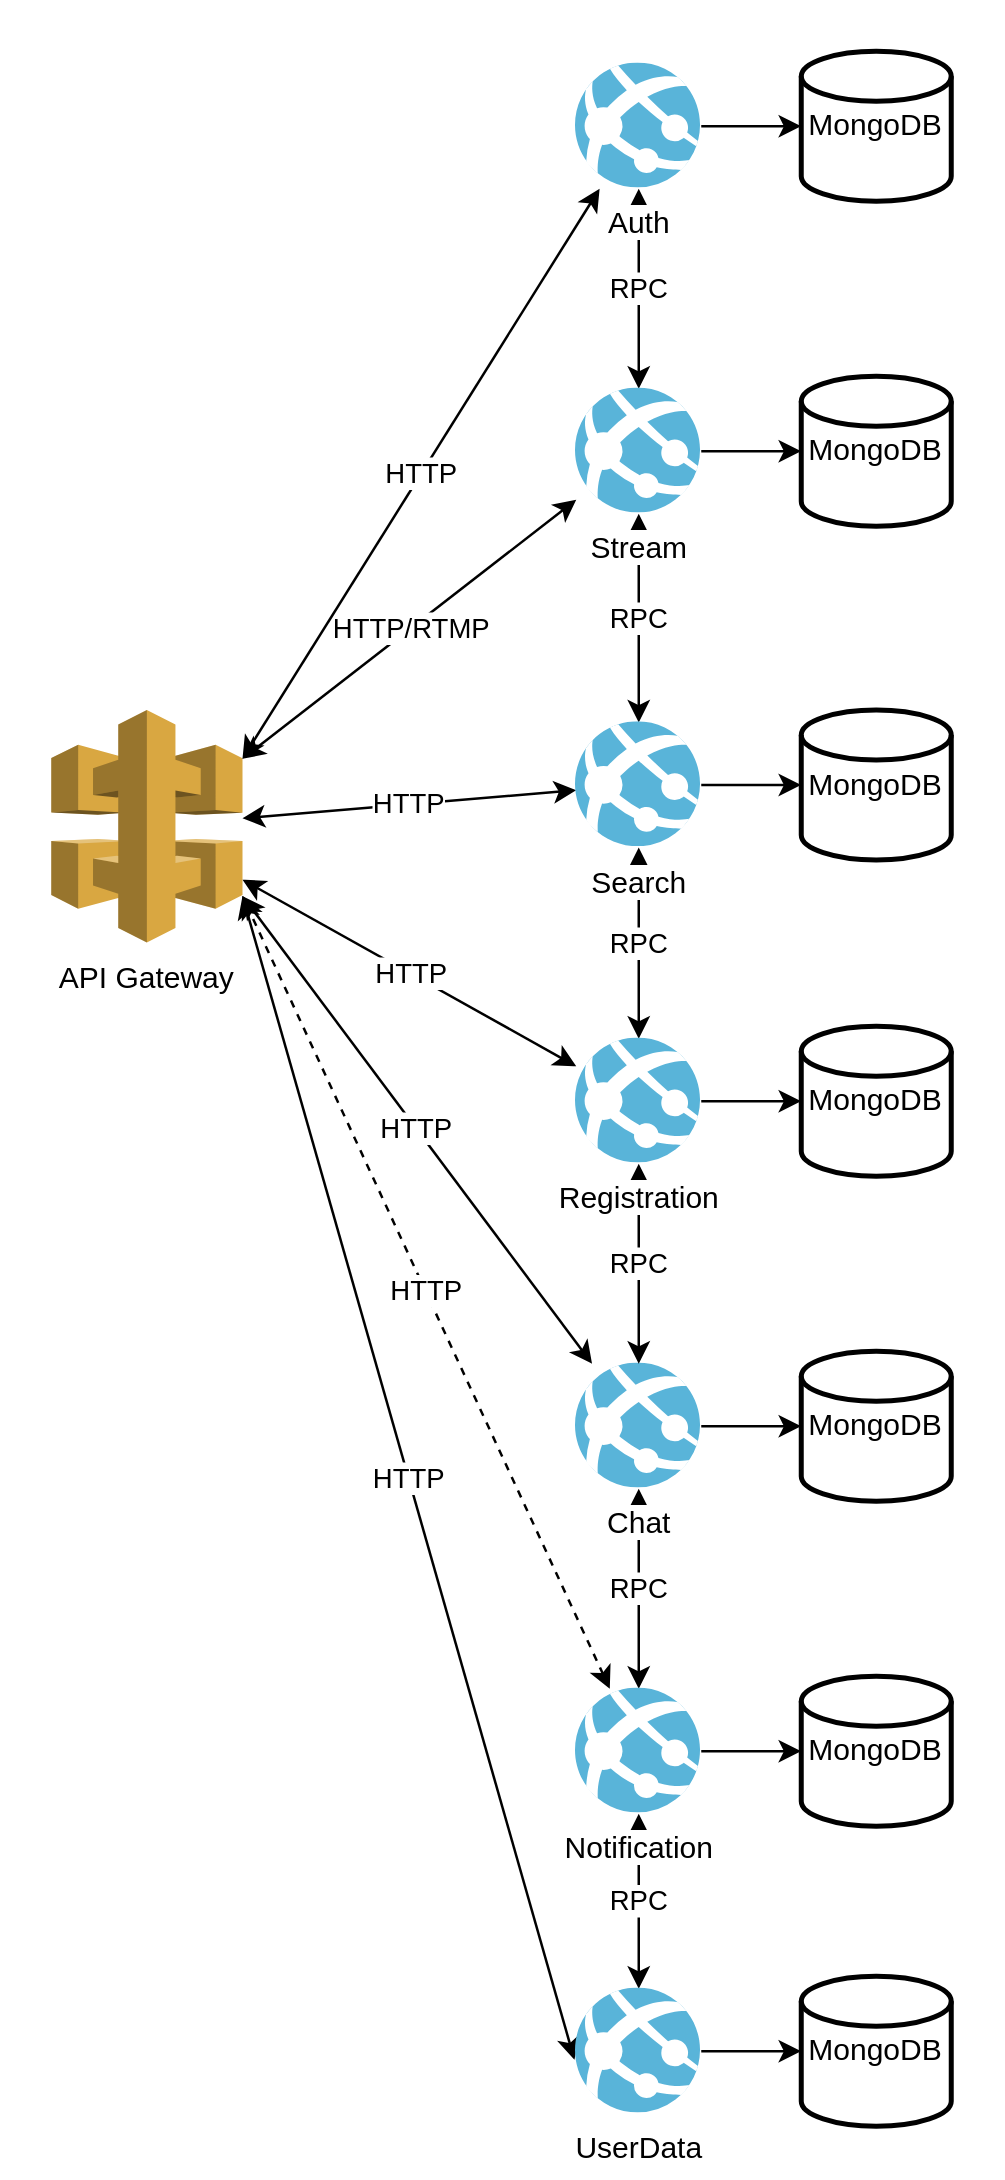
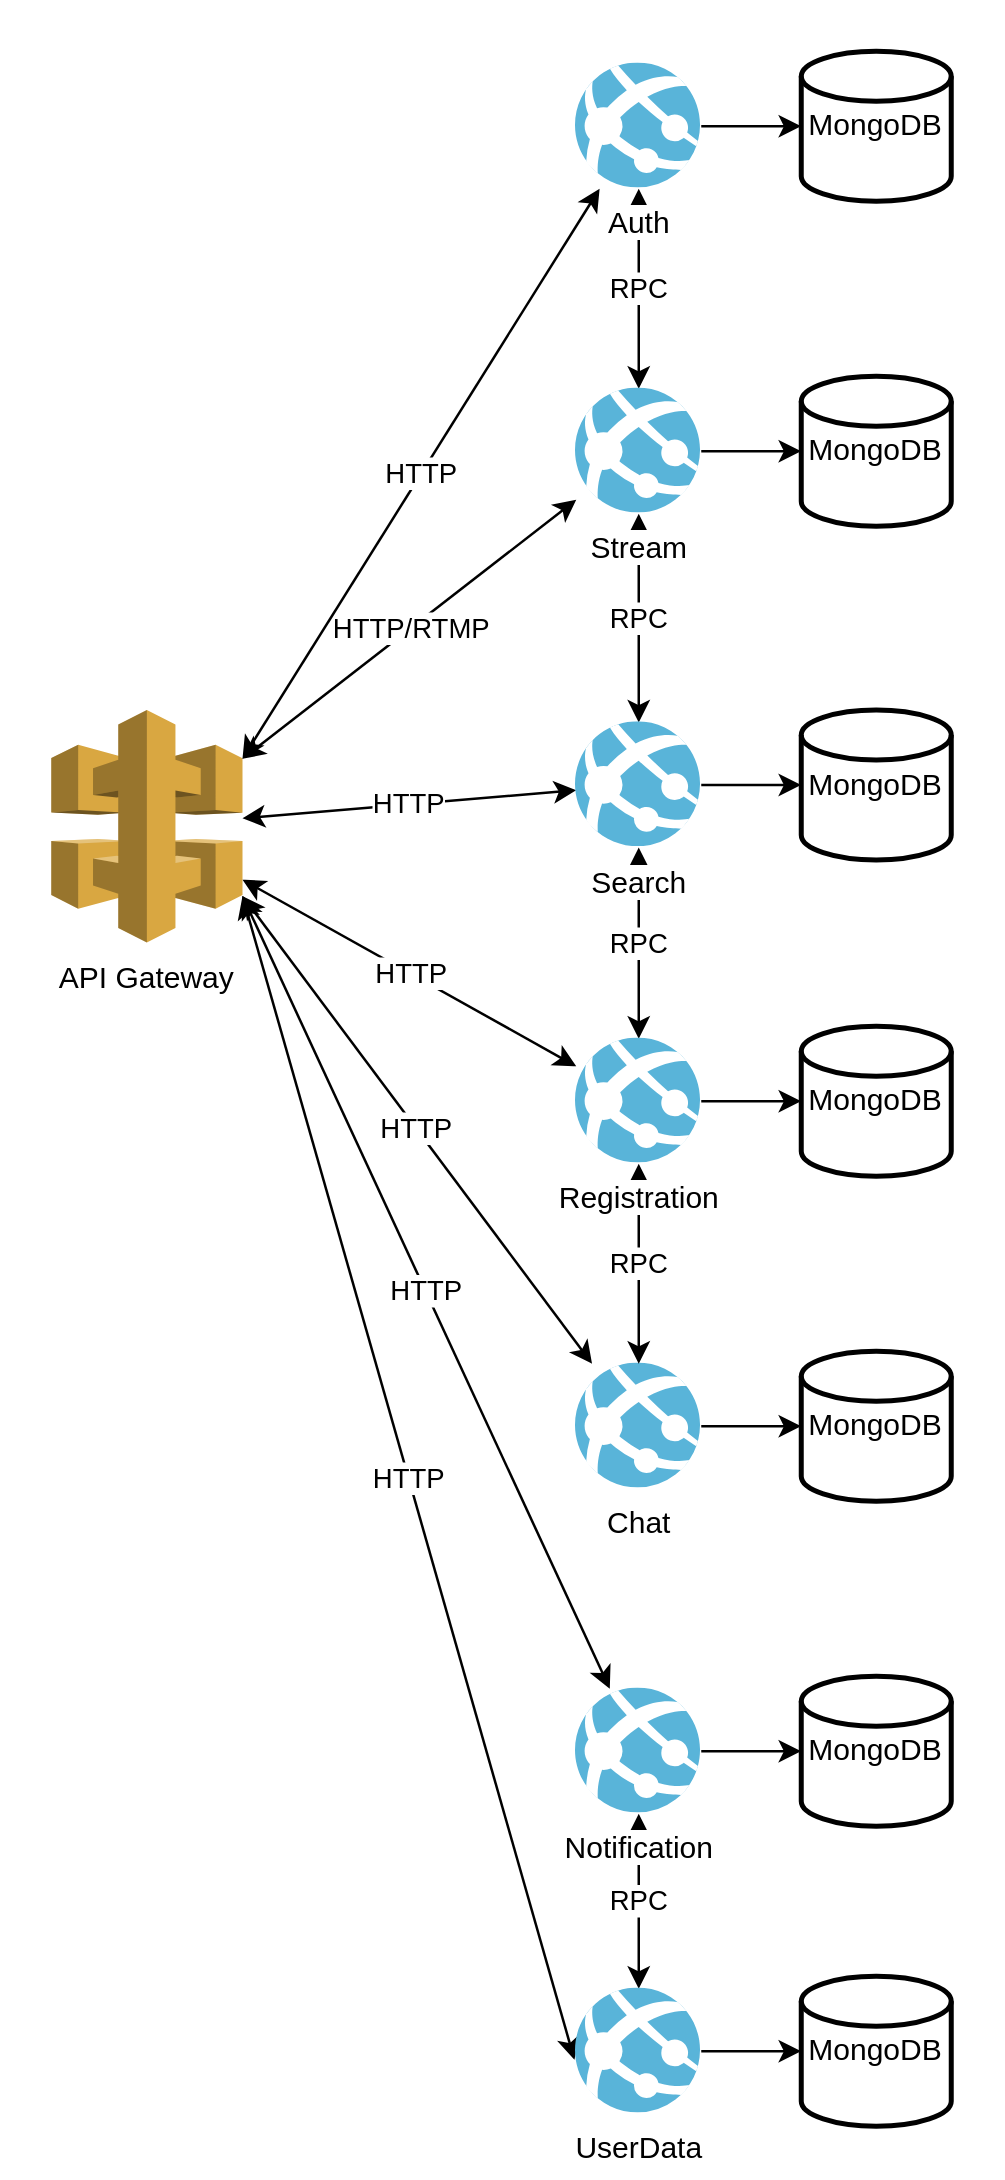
(516, 1487) -> (516, 1487)
(639, 1638) -> none
